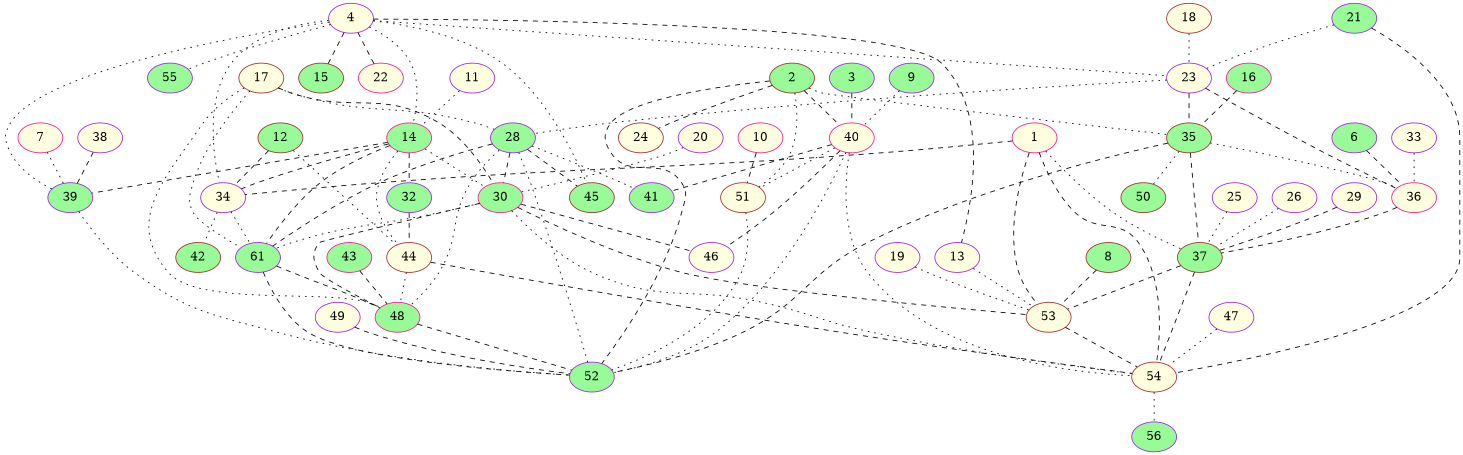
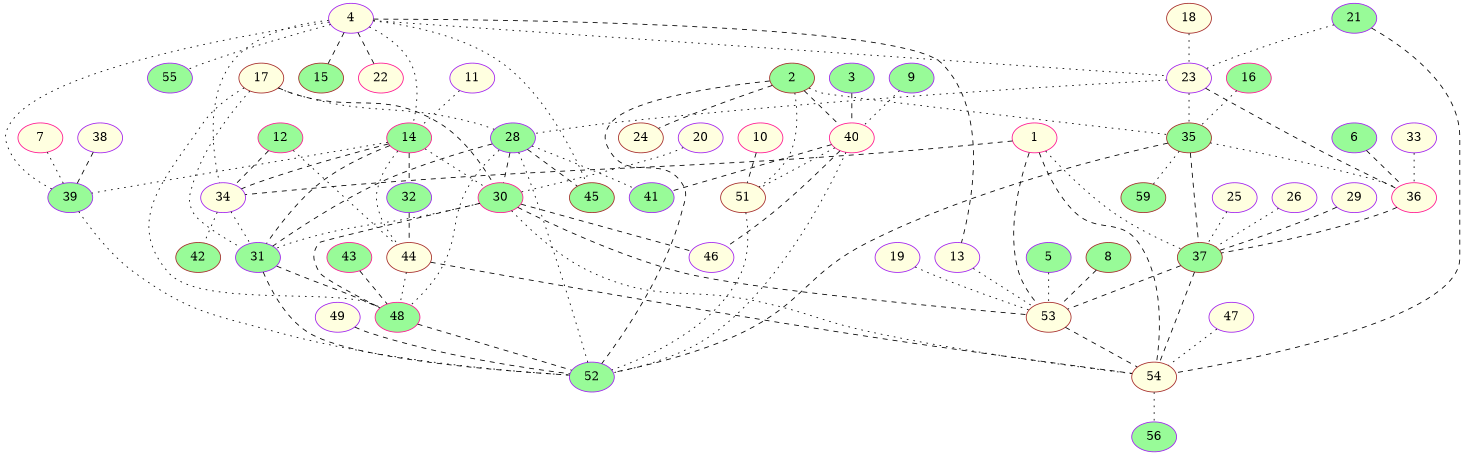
(1189, 108) -> (1189, 108)
(1219, 108) -> (1219, 108)
(280, 138) -> (280, 138)
(240, 168) -> (240, 168)
(1143, 198) -> (1143, 198)
(258, 257) -> (258, 257)
none -> (1049, 257)
(932, 326) -> none
